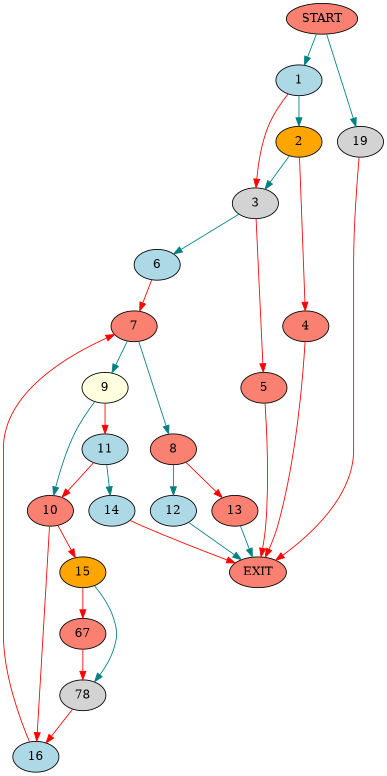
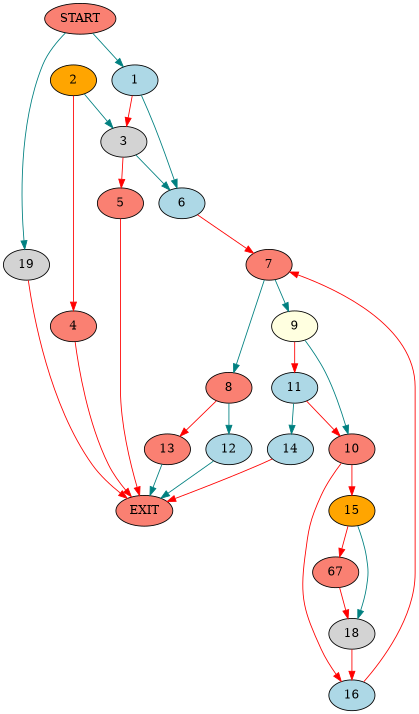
(299, 107) -> (159, 137)
(83, 695) -> (352, 634)
